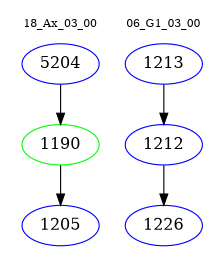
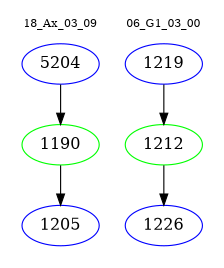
(61, 24) -> (61, 24)
(164, 64) -> (164, 64)
(164, 145) -> (164, 145)
